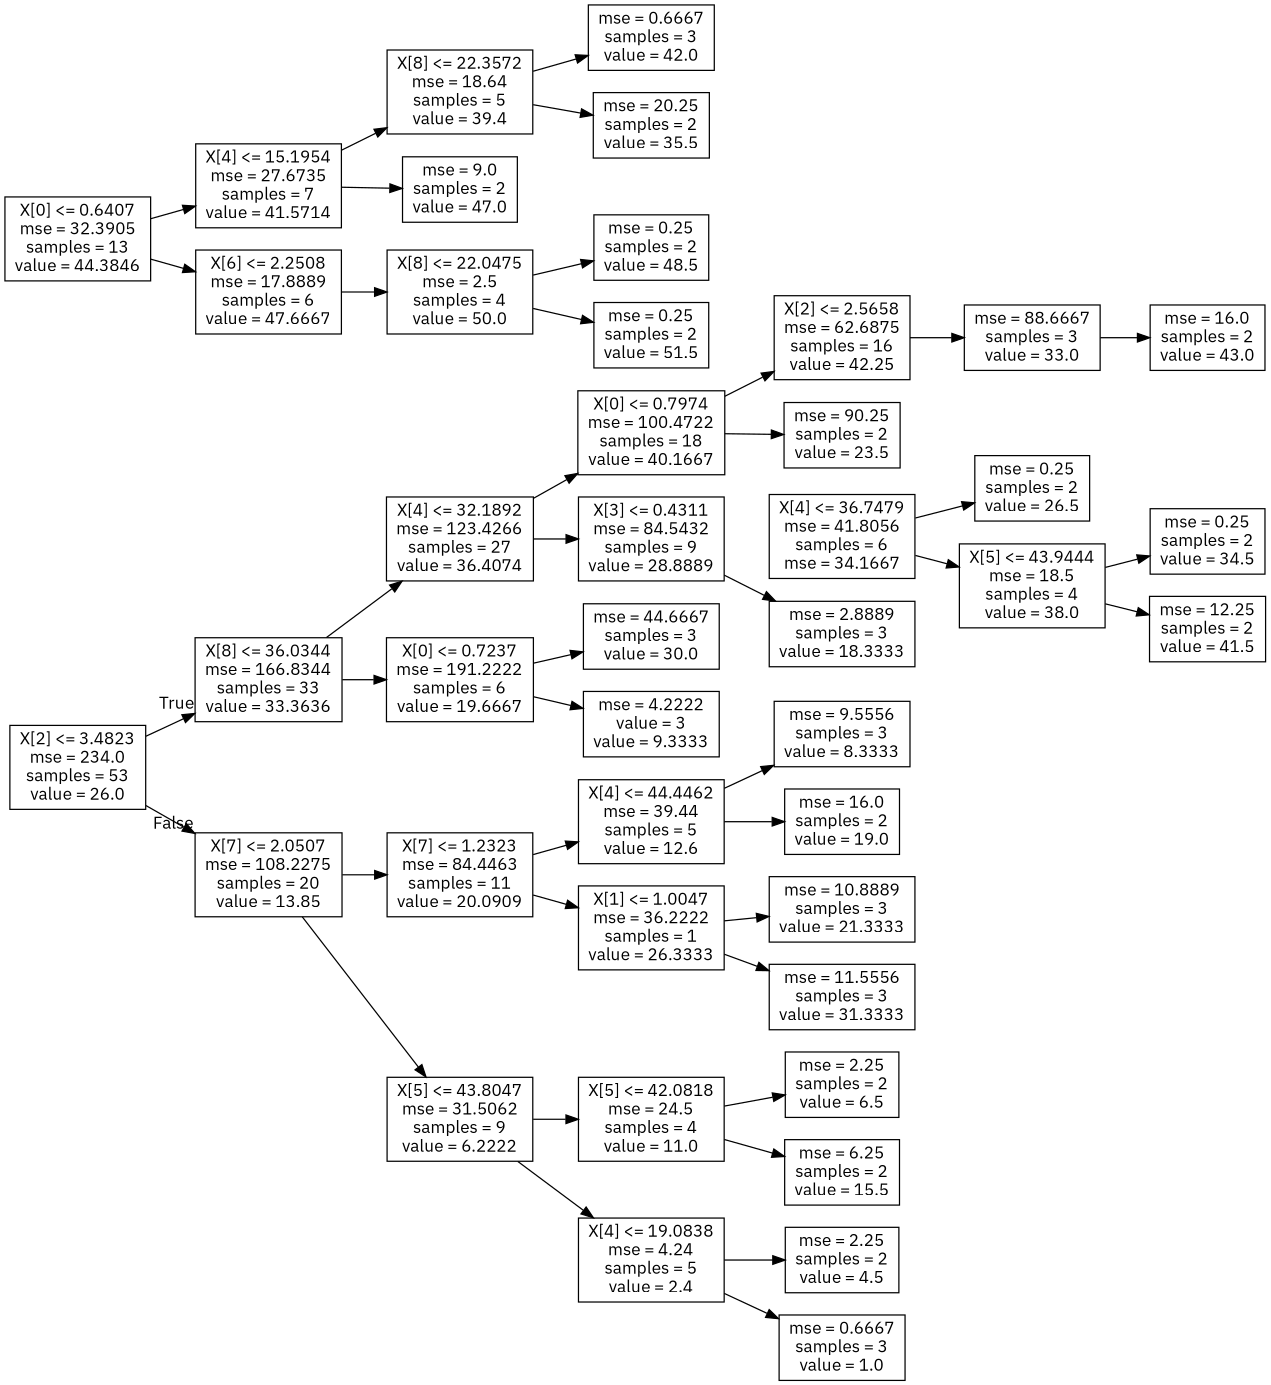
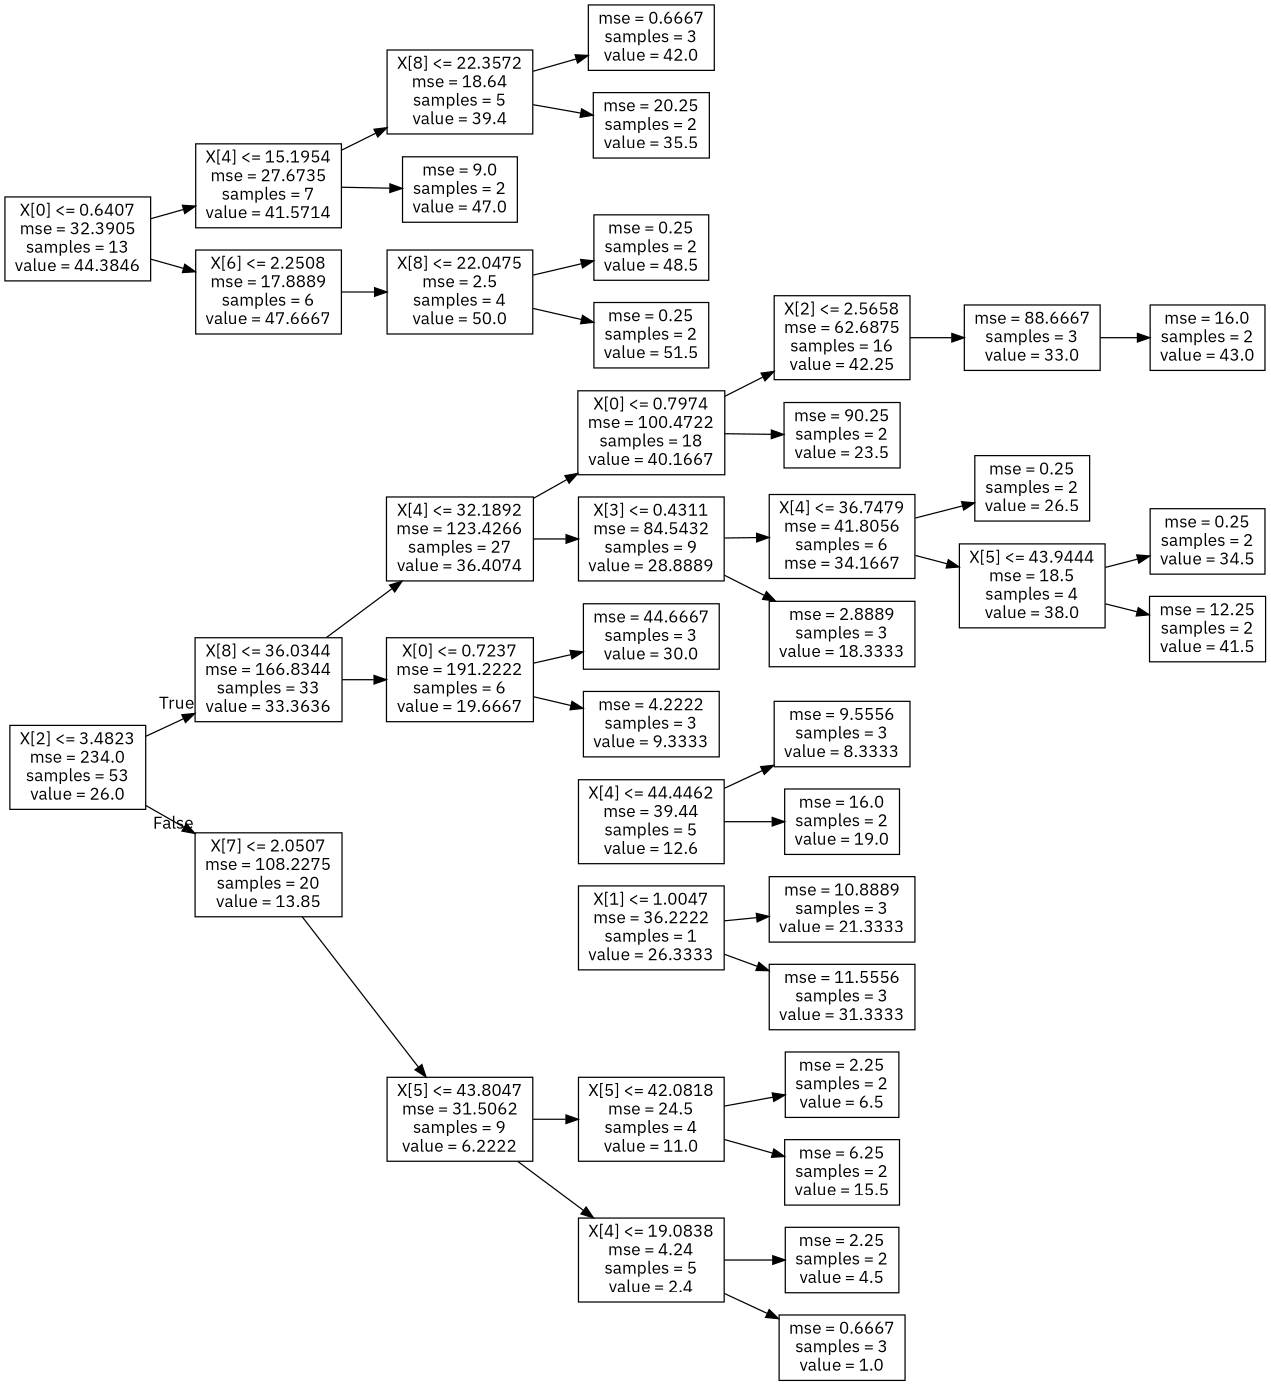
none -> (740, 538)
(651, 724) -> (651, 724)
(460, 875) -> none
